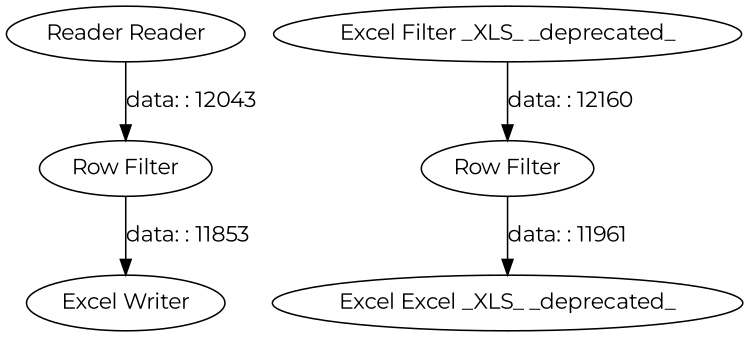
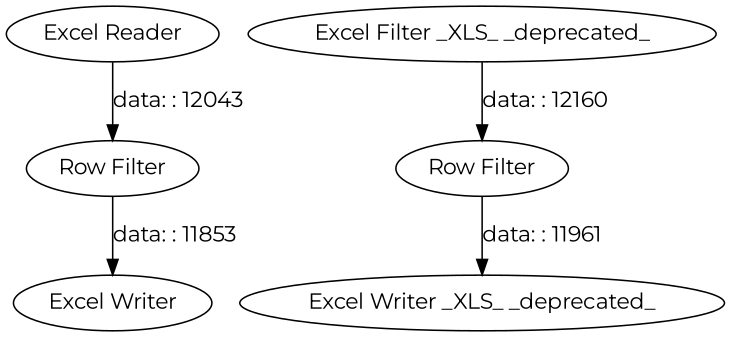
(126, 34) -> (113, 34)
(508, 303) -> (482, 303)
